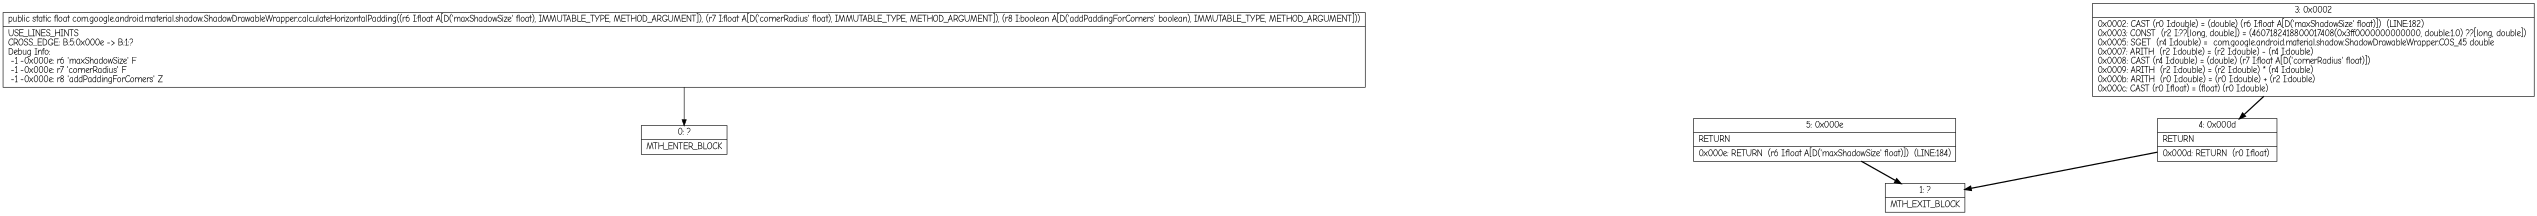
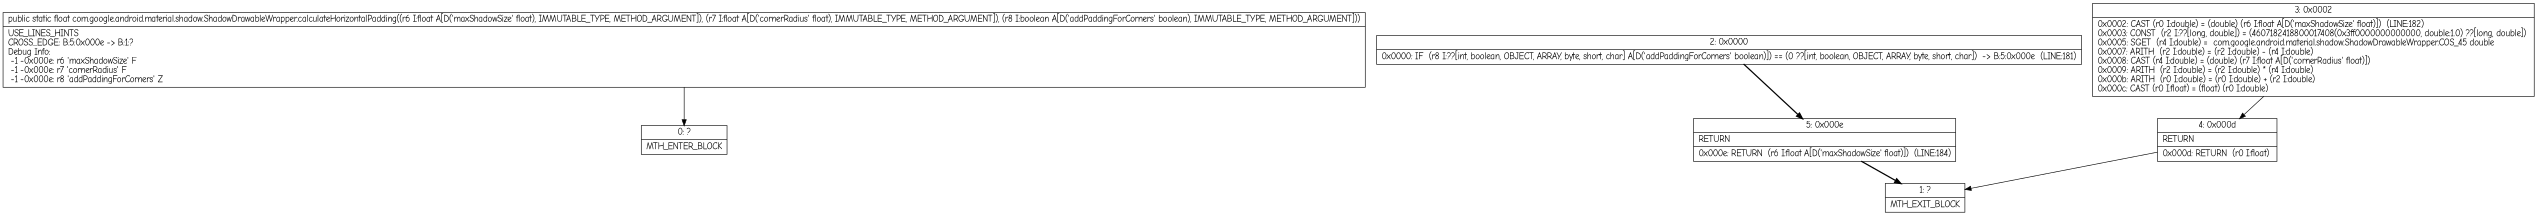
none -> (1729, 50)
(2254, 105) -> (2254, 105)
(2064, 170) -> (2064, 170)
